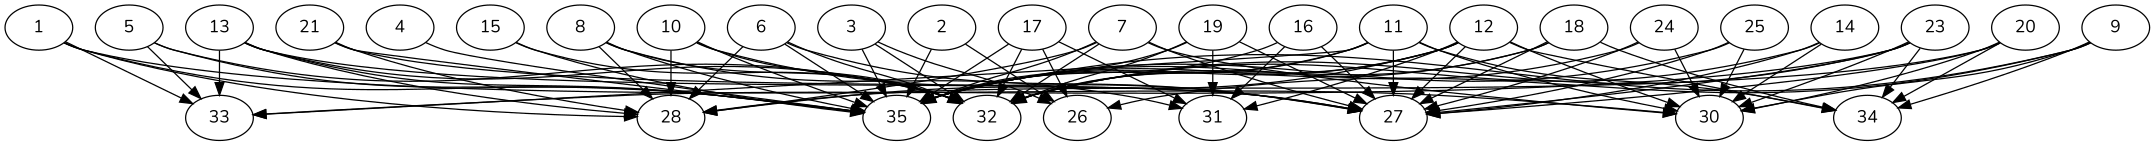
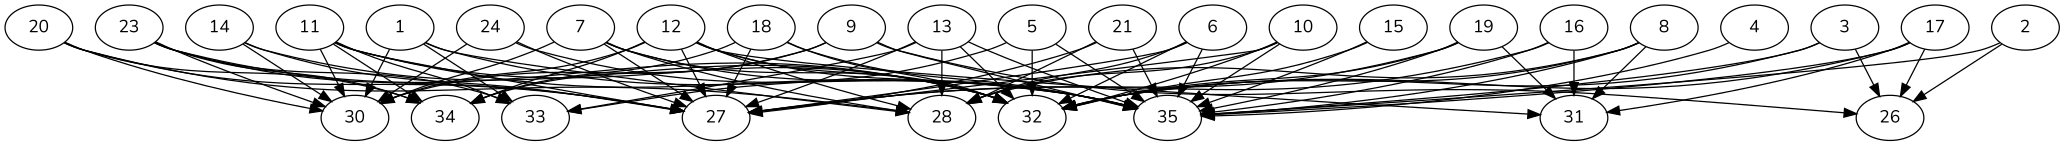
(1755, 28) -> none
